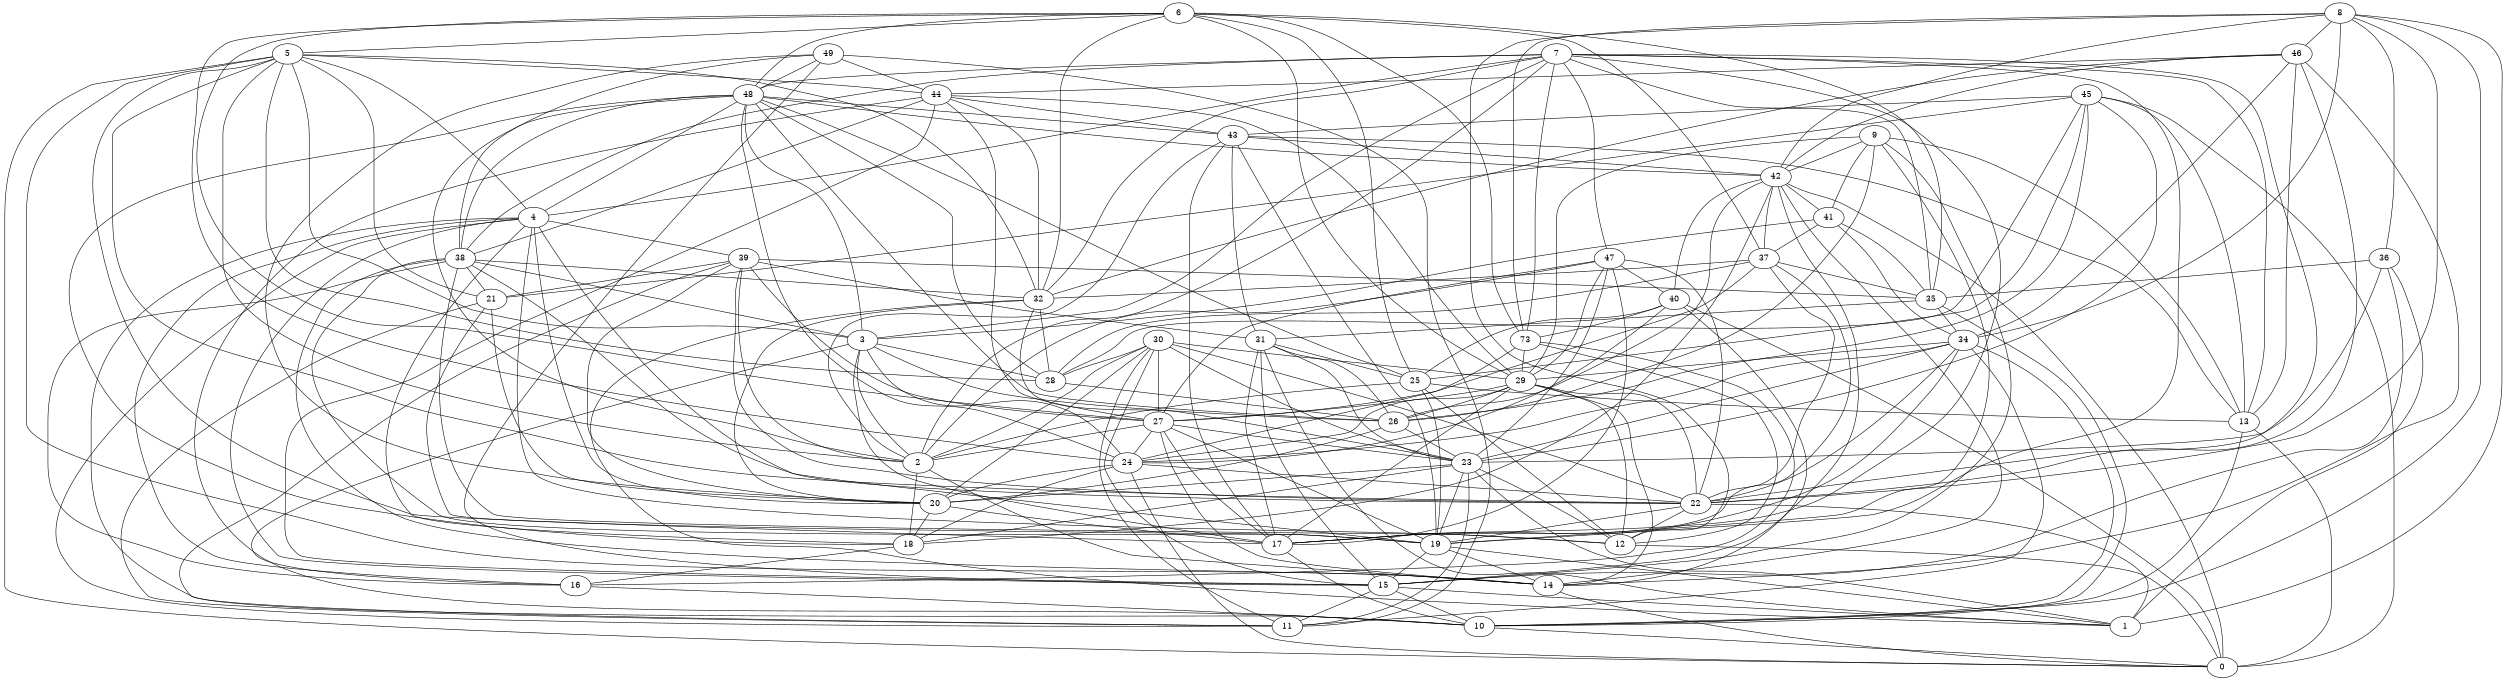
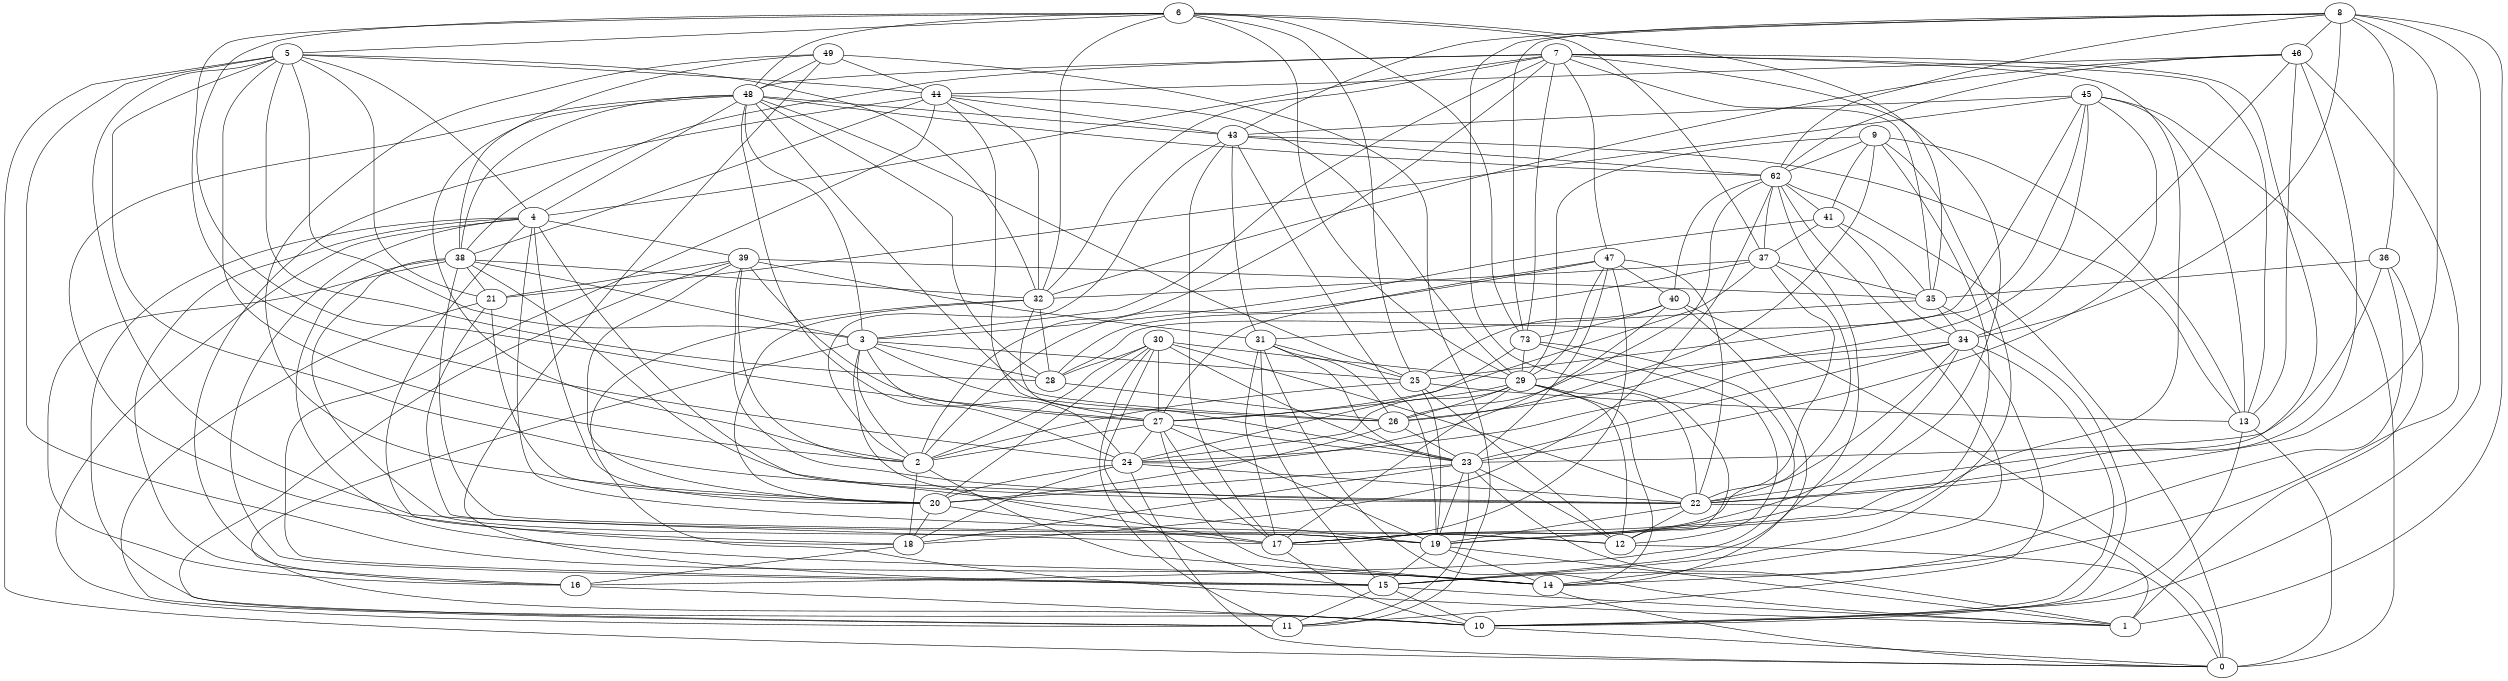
none -> (1502, 39)
(1776, 177) -> (1776, 177)
none -> (1126, 360)
